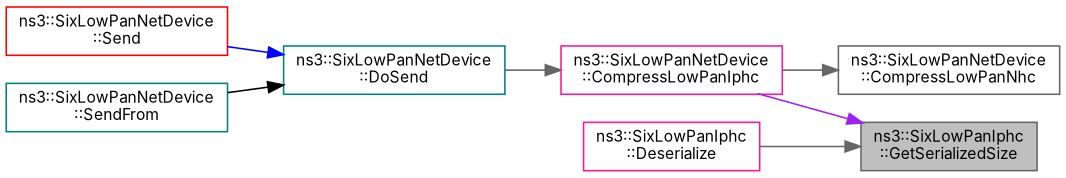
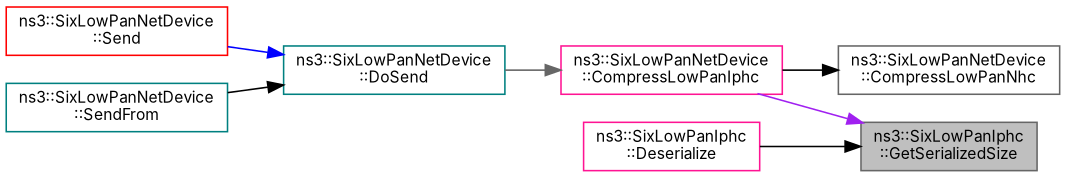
(803, 70) -> (803, 70)
(802, 146) -> (802, 146)
